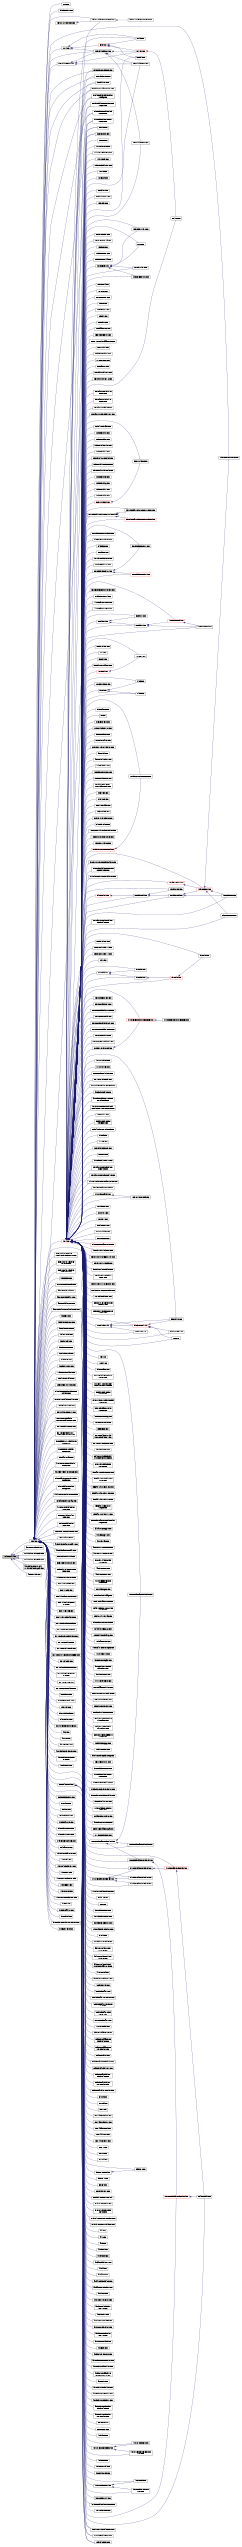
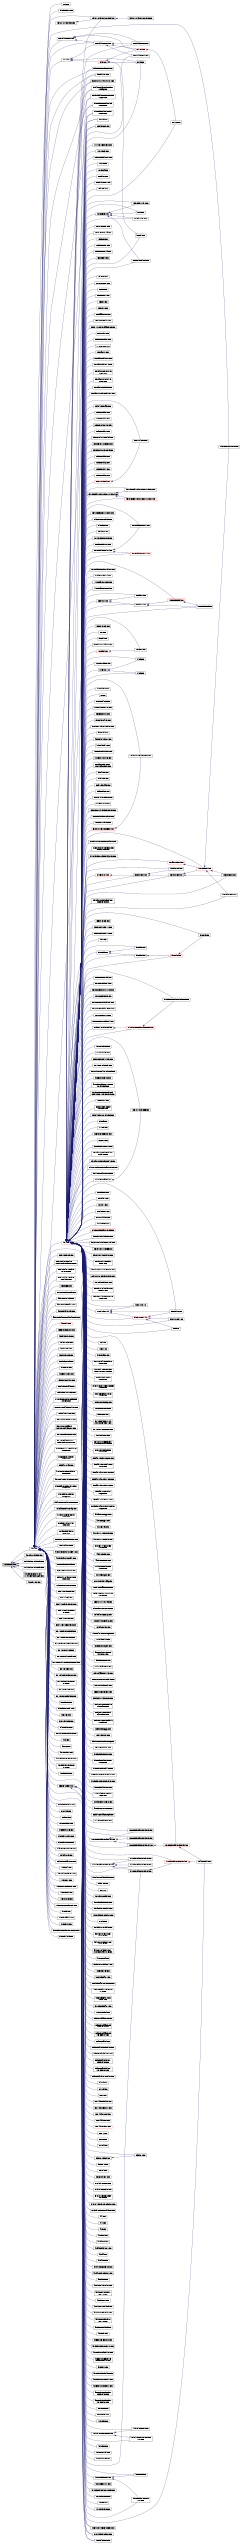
(69, 654) -> (89, 973)
(66, 1316) -> (66, 1324)
(103, 2141) -> (103, 2127)
(103, 2198) -> (103, 2183)
